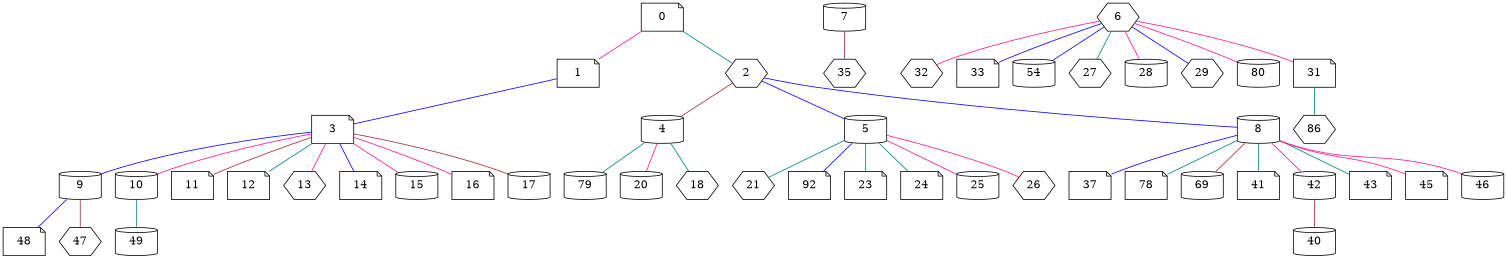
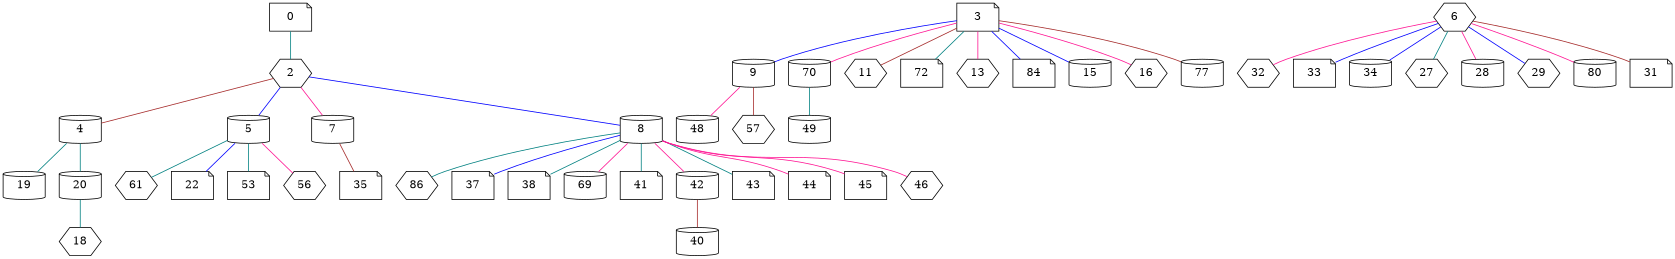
(1216, 38) -> (1552, 38)
(578, 73) -> none
(845, 73) -> (361, 185)
(1034, 73) -> (1371, 73)
none -> (312, 101)
(1314, 101) -> (525, 150)
(652, 157) -> (80, 157)
(680, 157) -> (80, 214)
(1230, 157) -> (613, 157)
(375, 158) -> (1034, 45)
(136, 185) -> (810, 73)
(192, 185) -> (866, 73)
(249, 185) -> (922, 73)
(361, 185) -> (1034, 73)
(473, 185) -> (1146, 73)
(529, 185) -> (1202, 73)
(585, 185) -> (24, 185)
(753, 185) -> (136, 185)
(810, 185) -> (192, 185)
none -> (810, 185)
(866, 185) -> (249, 185)
(922, 185) -> none
(978, 185) -> none
(1034, 185) -> (305, 185)
(1146, 185) -> (529, 185)
(1483, 185) -> (922, 185)
(52, 213) -> (725, 101)
(24, 242) -> (697, 129)
(80, 242) -> (753, 129)
